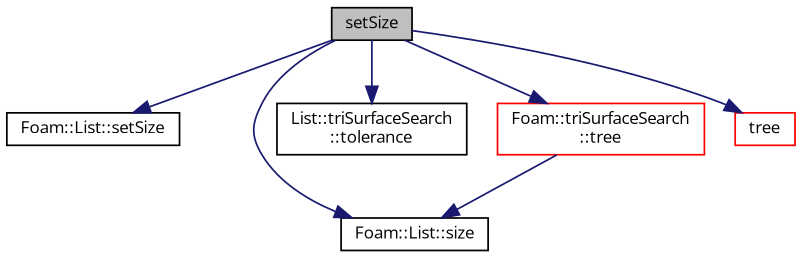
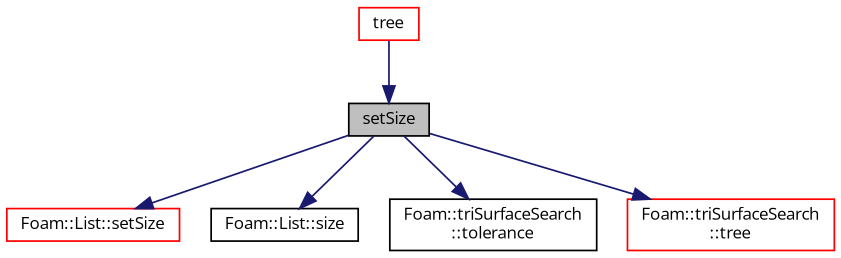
(571, 59) -> (389, 63)
(93, 129) -> (93, 225)
(372, 129) -> (493, 225)
(507, 182) -> none
